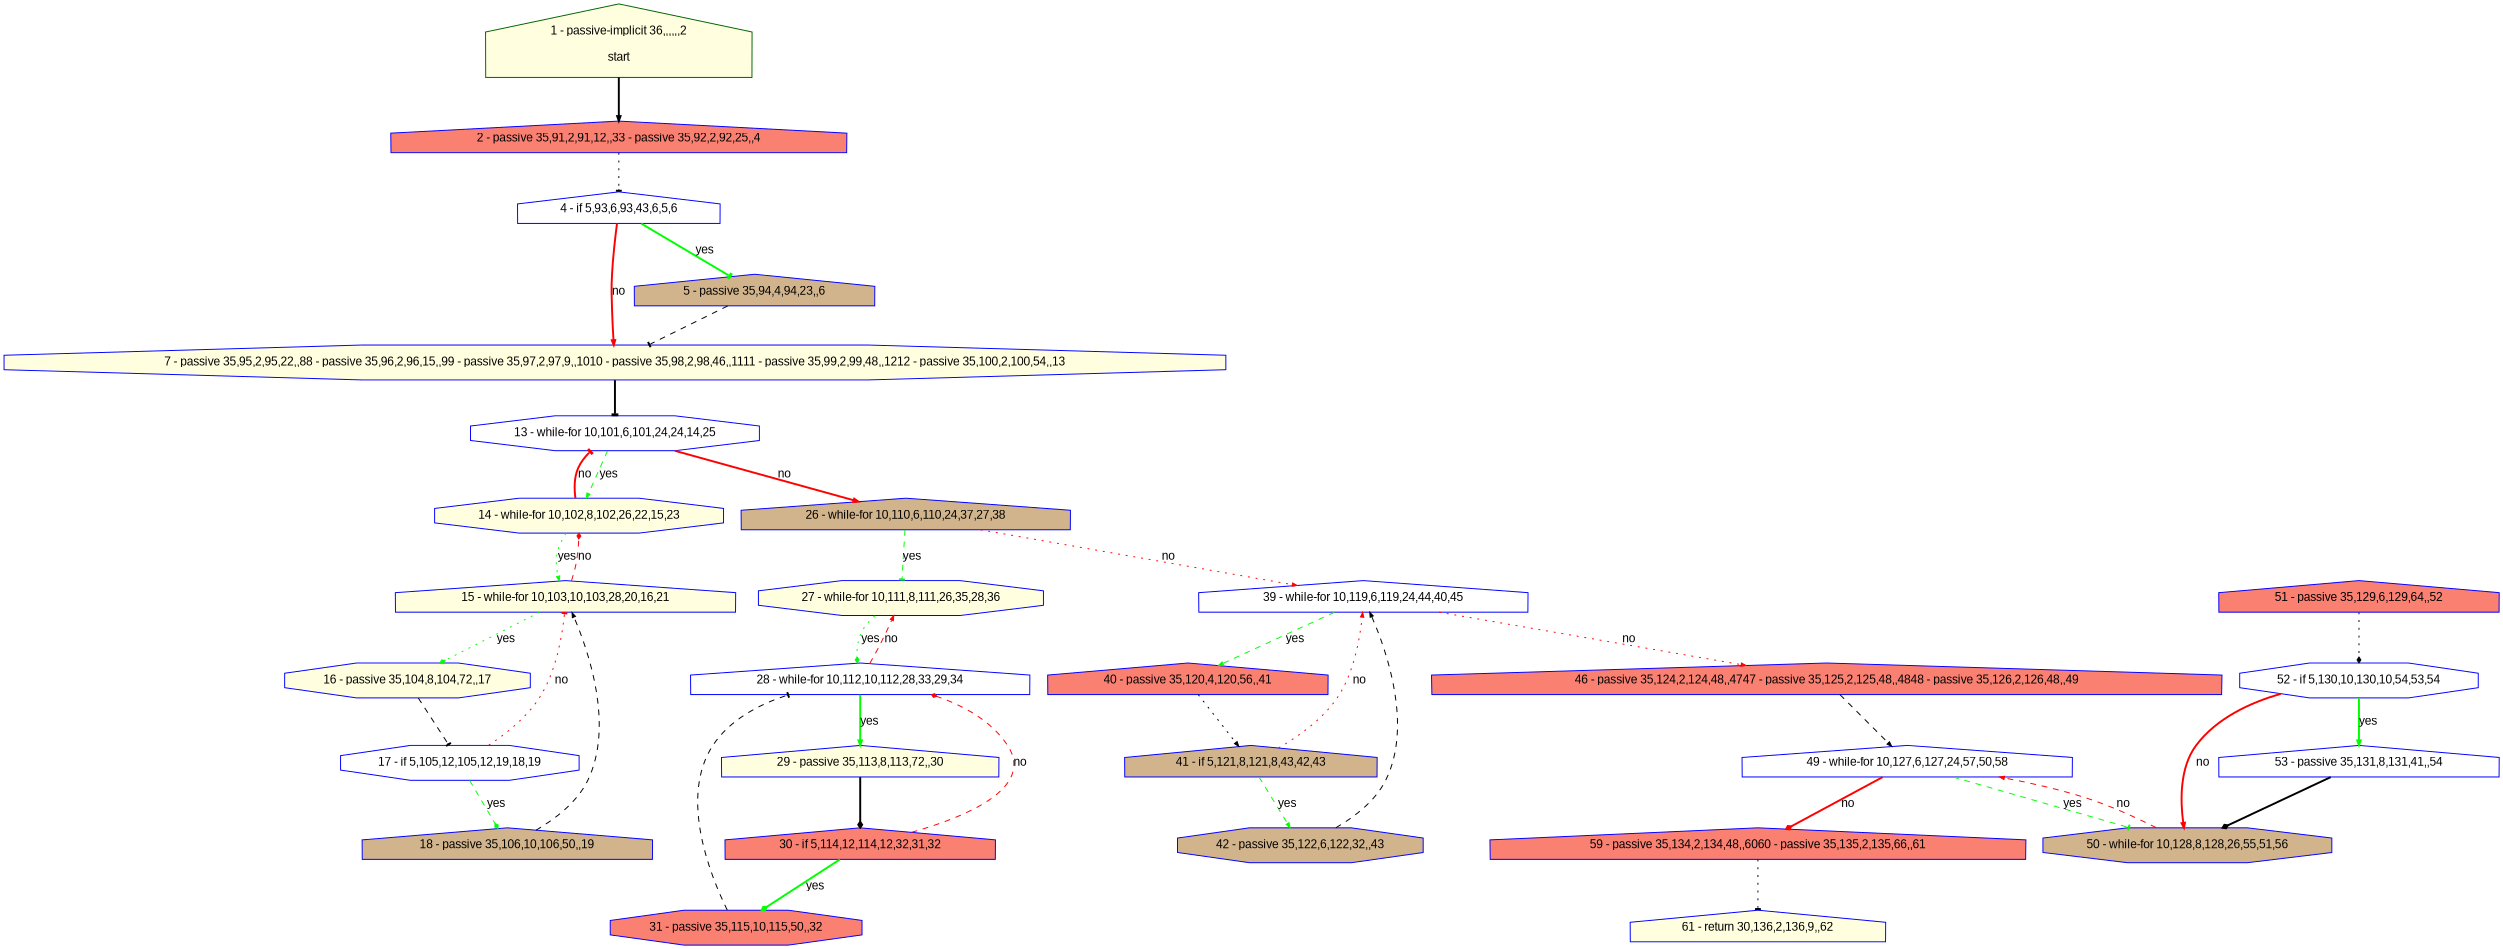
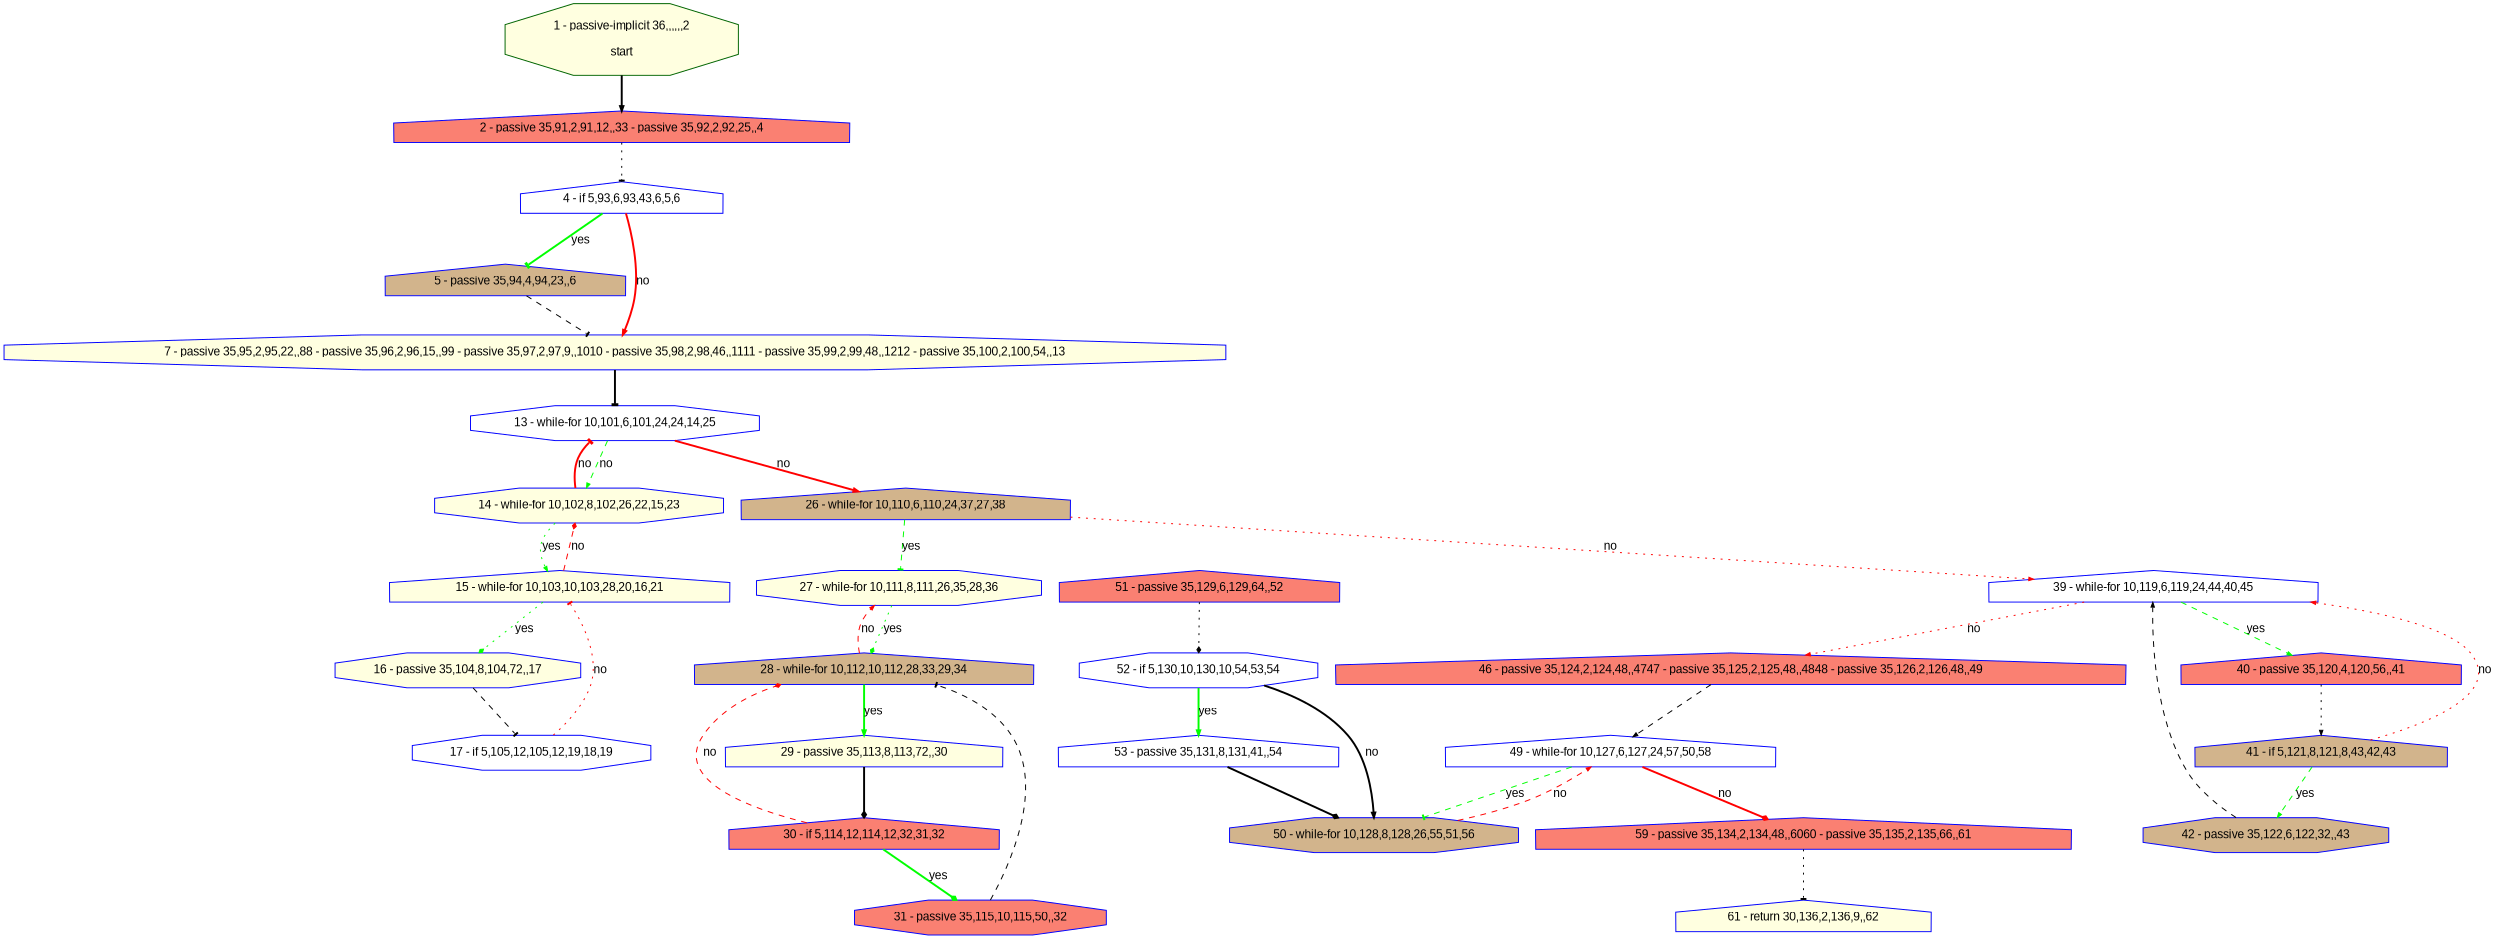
(619, 45) -> (622, 39)
(609, 474) -> (606, 464)
(860, 680) -> (864, 670)
(2203, 738) -> (1342, 730)
(507, 845) -> none
